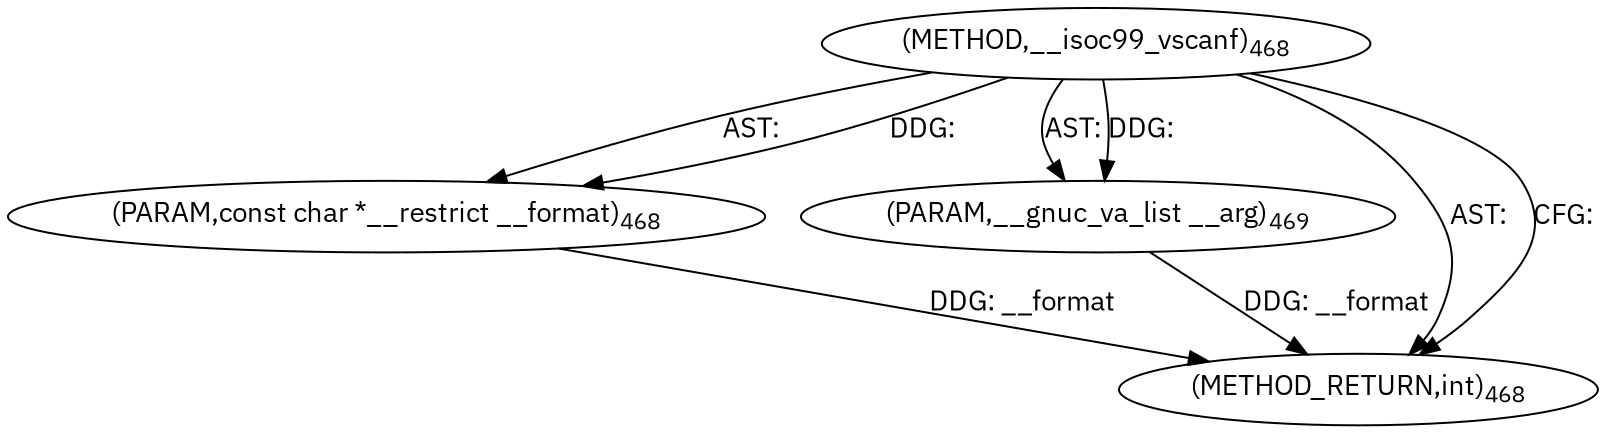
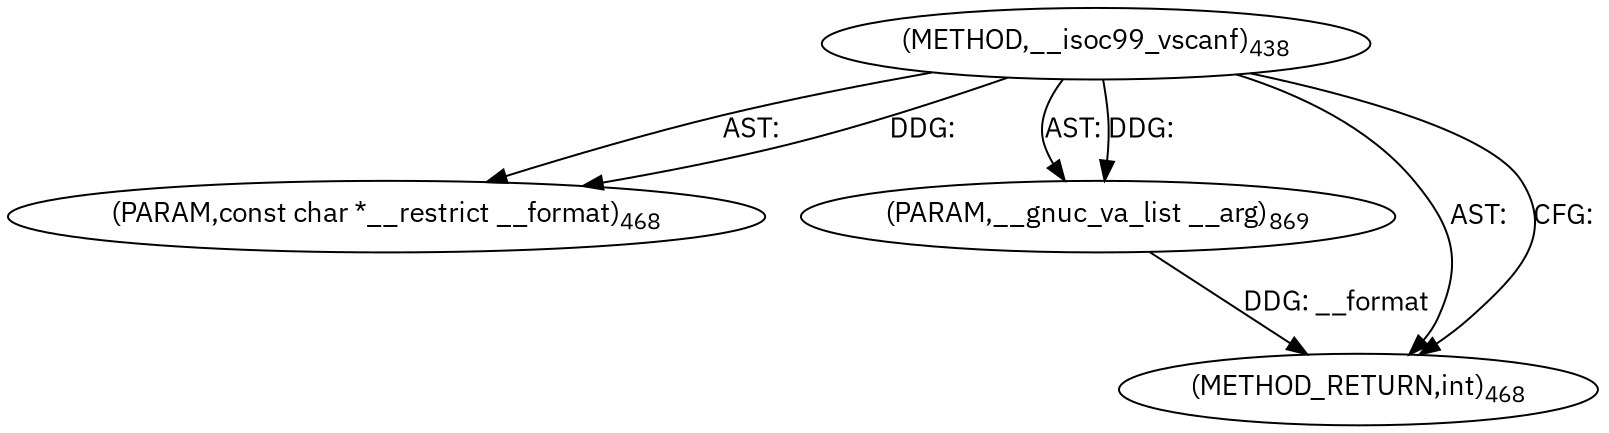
(1270, 41) -> (1270, 41)
(1290, 214) -> (1290, 214)
(874, 303) -> none
